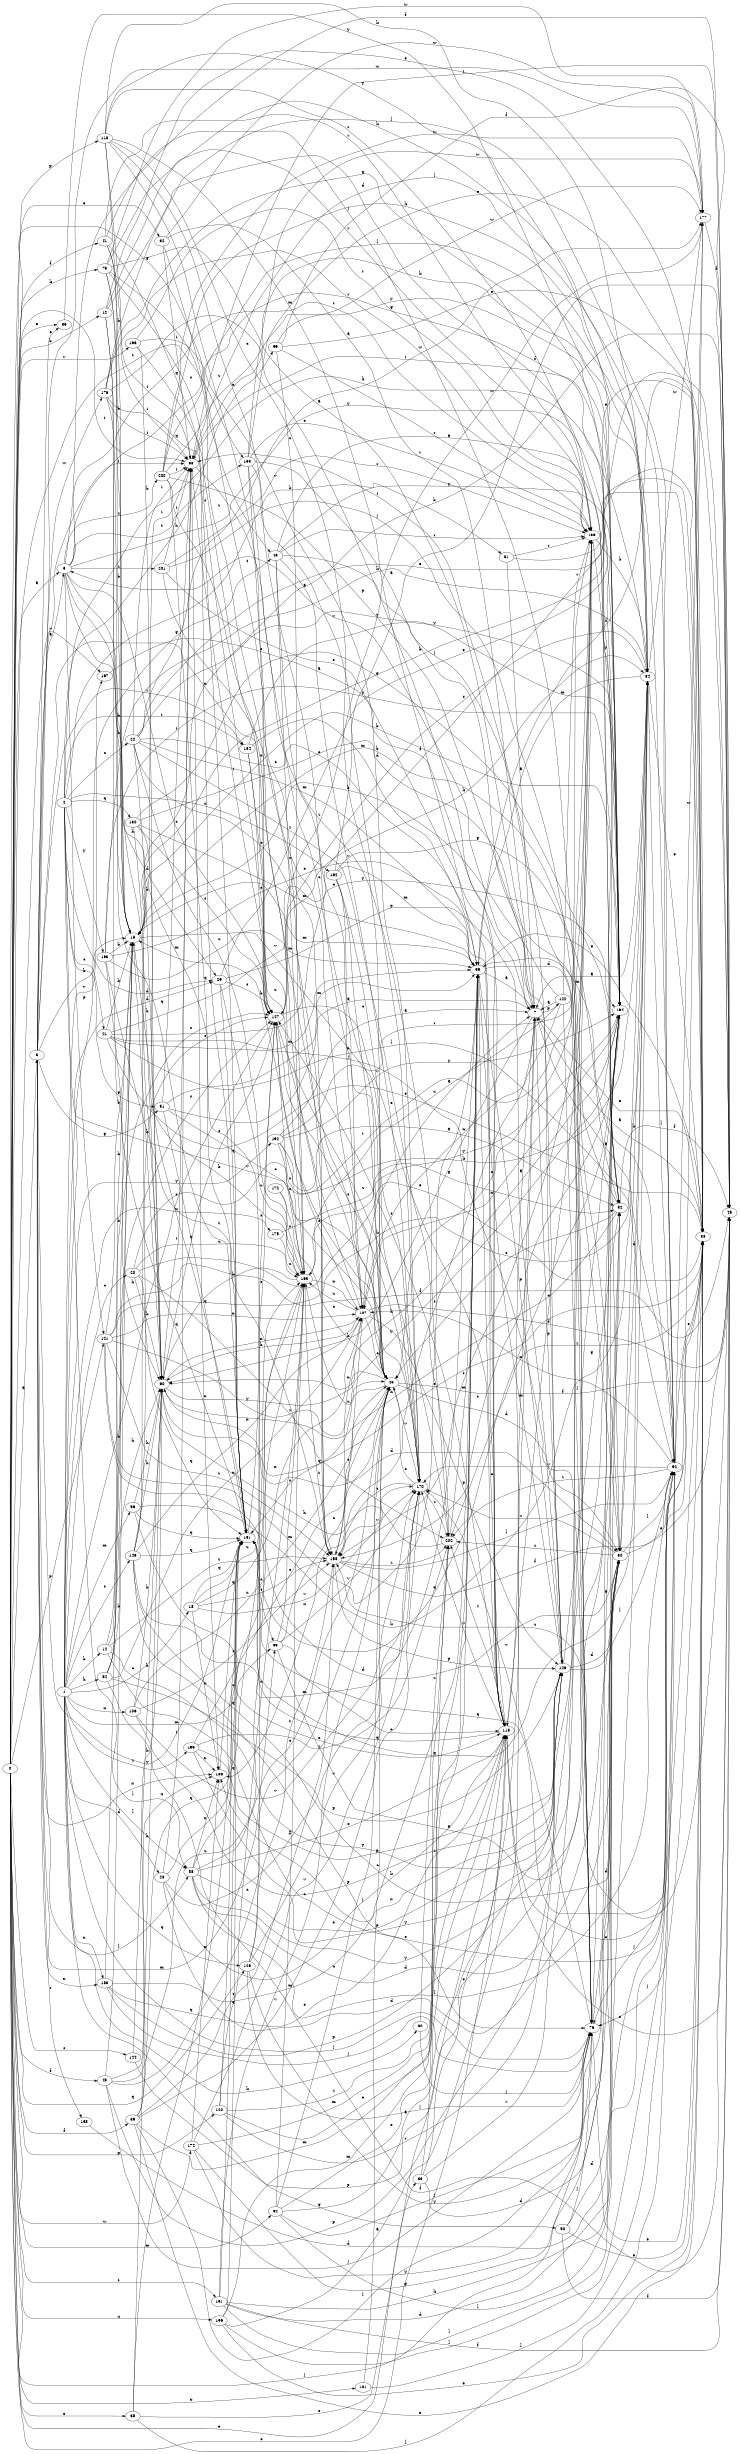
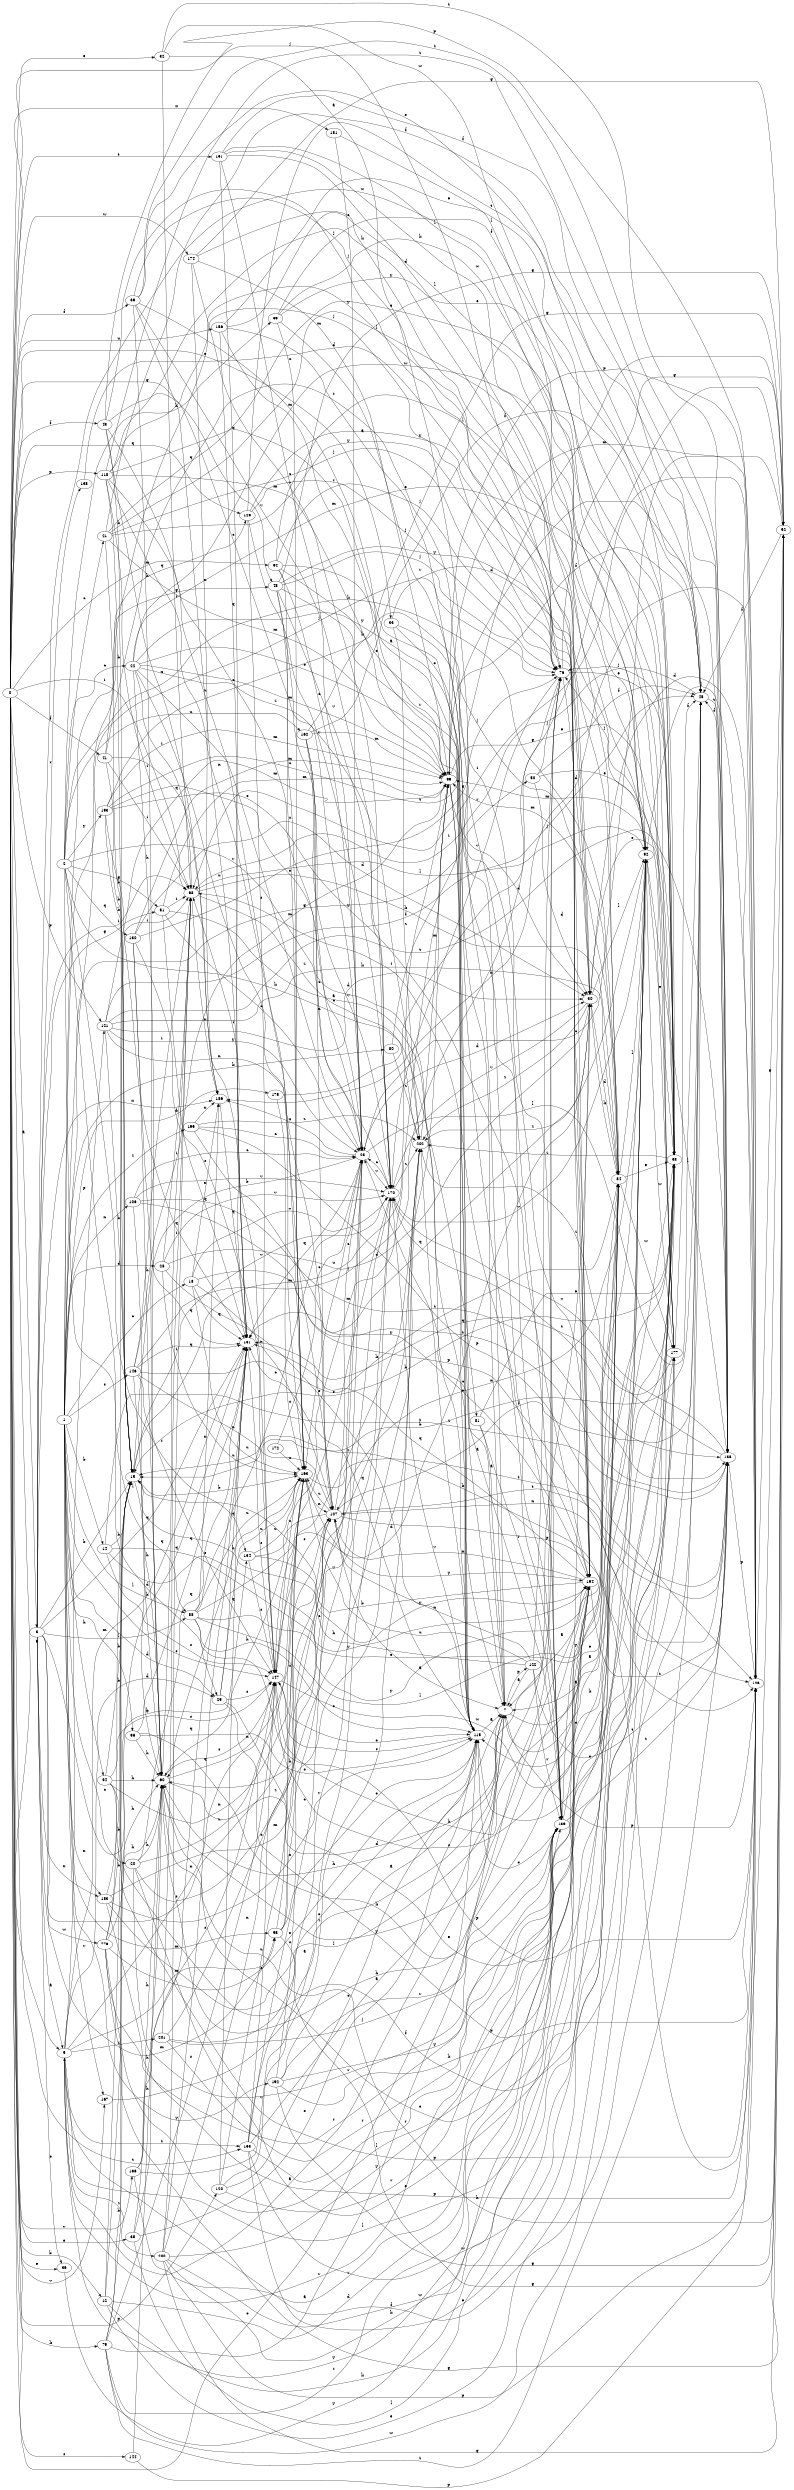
(105, 393) -> (105, 1944)
(177, 1144) -> (214, 1491)
(446, 1277) -> (684, 1685)
(563, 1392) -> (533, 1104)
(147, 1762) -> (147, 1518)
